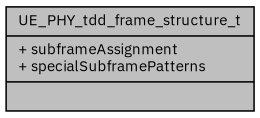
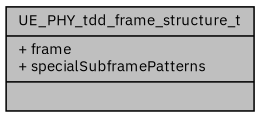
(99, 50) -> (45, 50)
